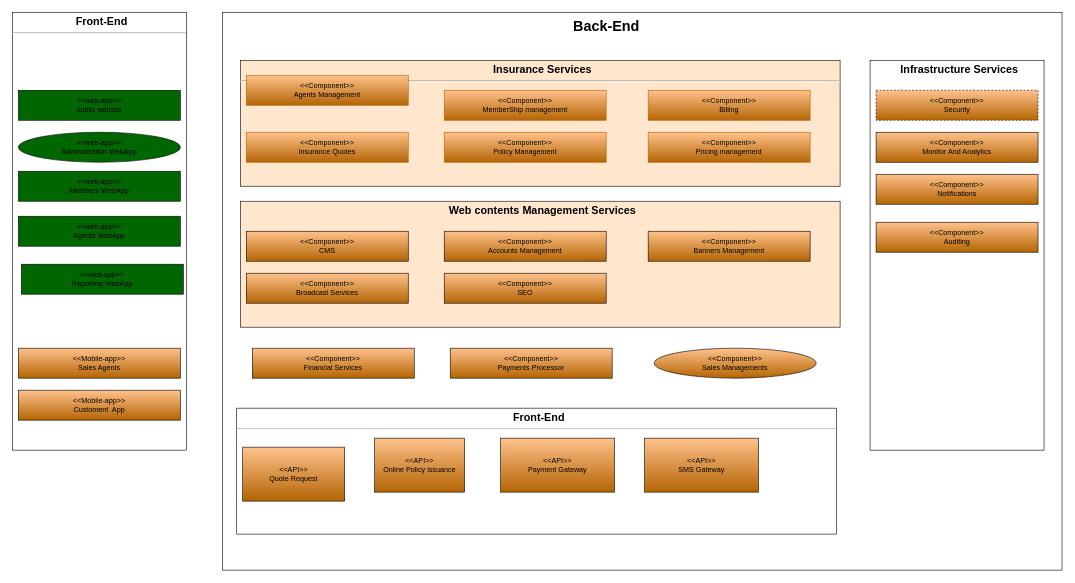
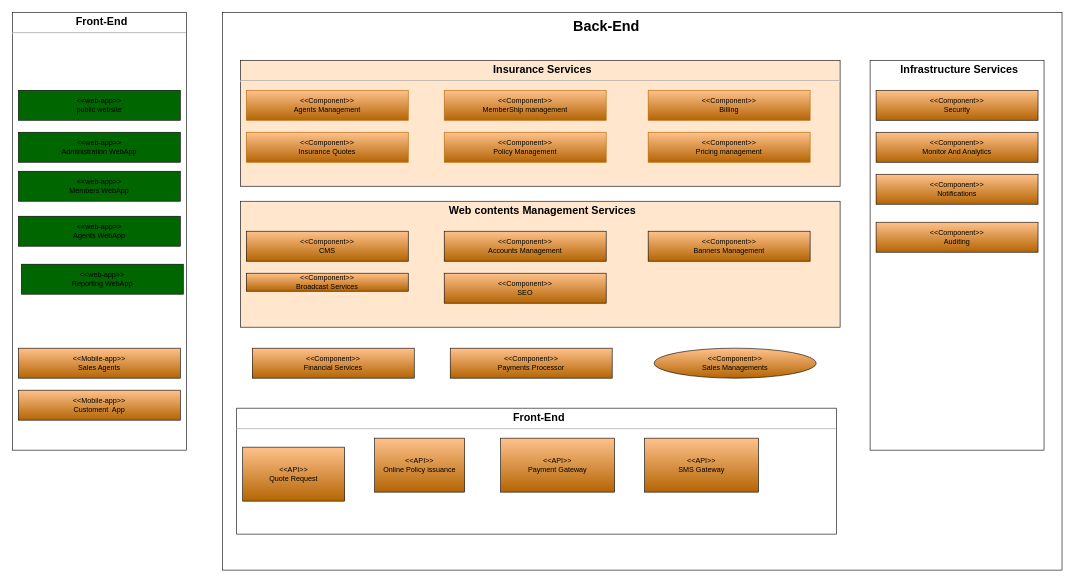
(327, 90) -> (327, 105)
(957, 105) -> (957, 105)
(99, 147) -> (99, 147)
(327, 288) -> (327, 282)
